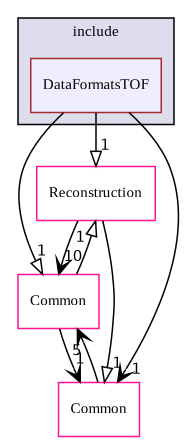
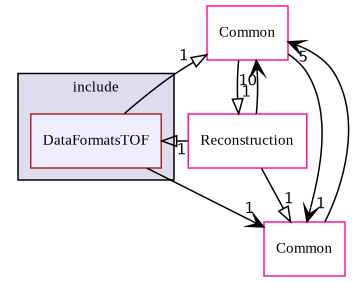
(96, 134) -> (183, 141)
